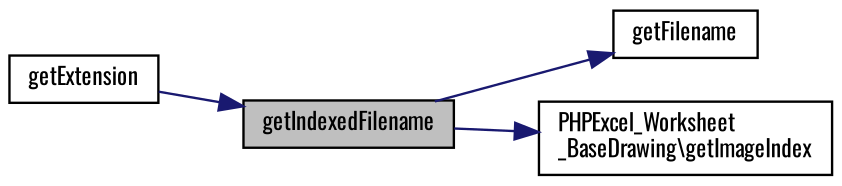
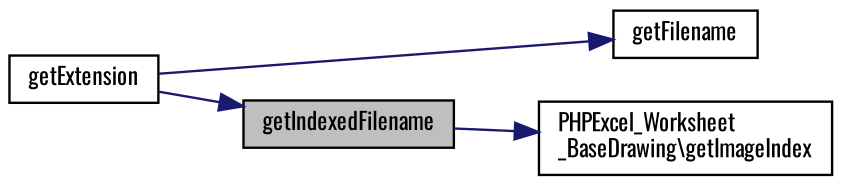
(512, 80) -> (374, 58)
